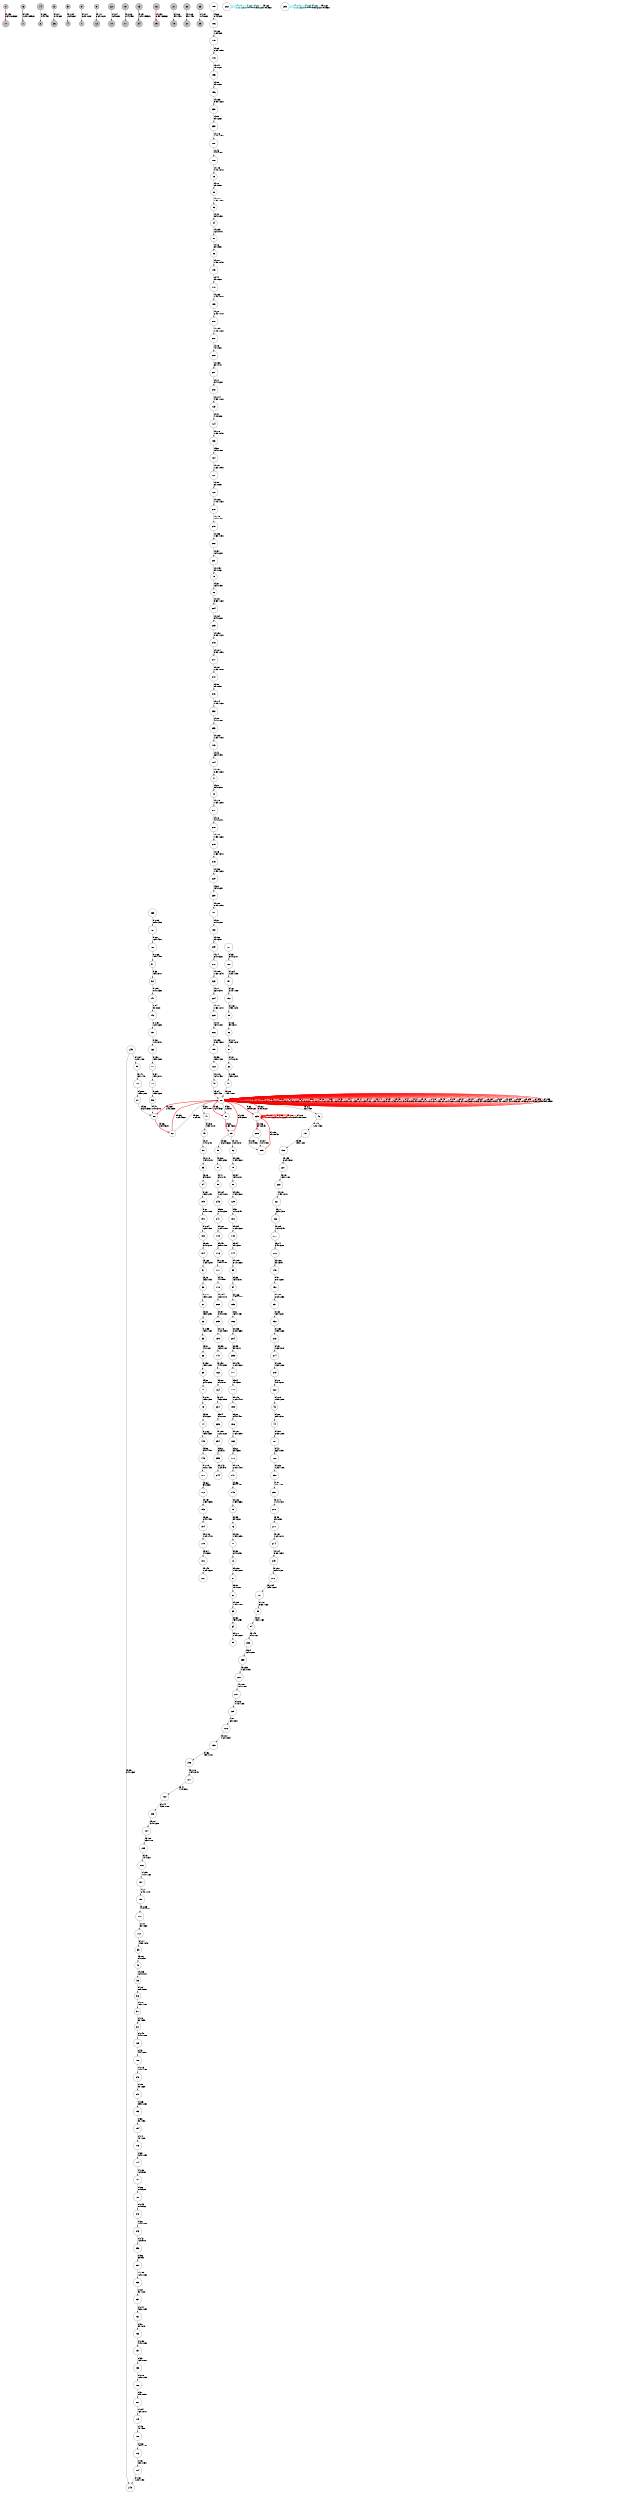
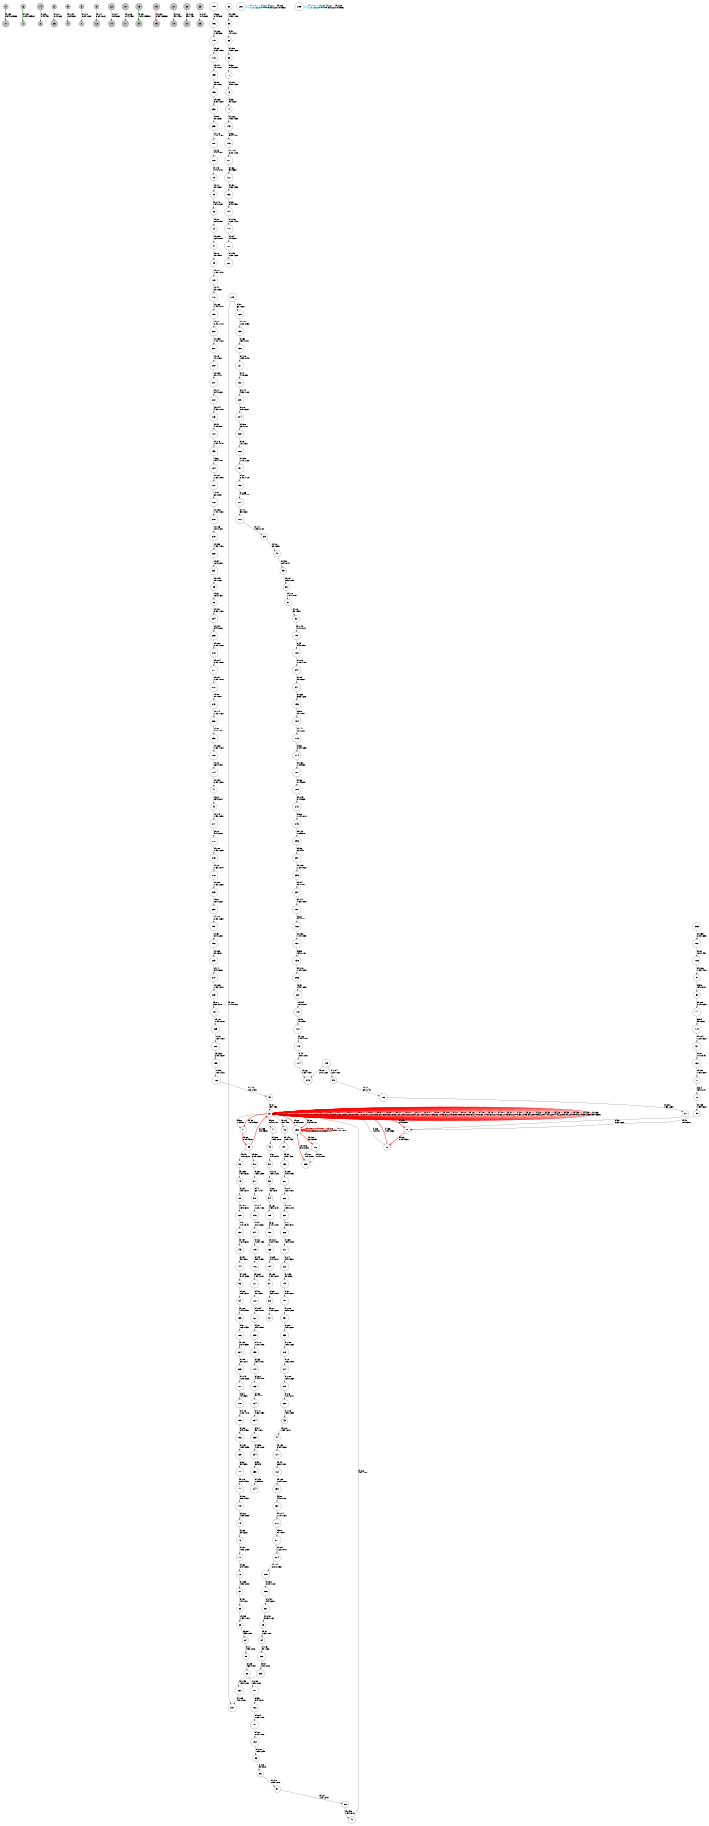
(203, 1312) -> none
none -> (247, 1674)
(235, 1702) -> (228, 1002)
